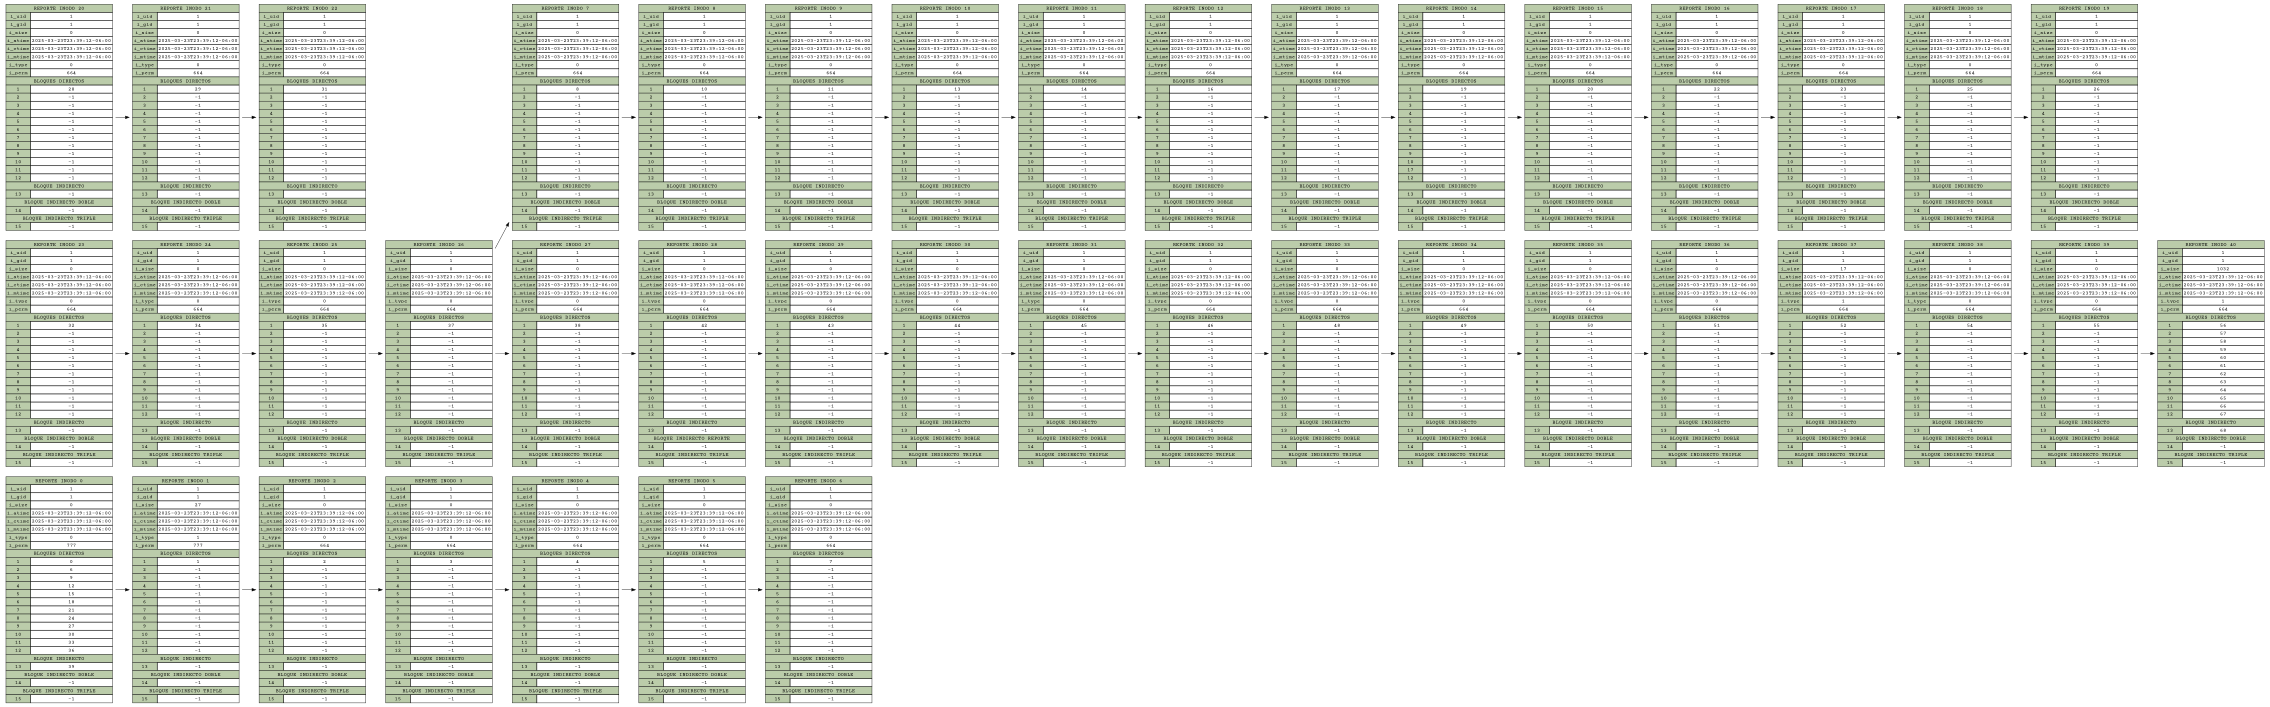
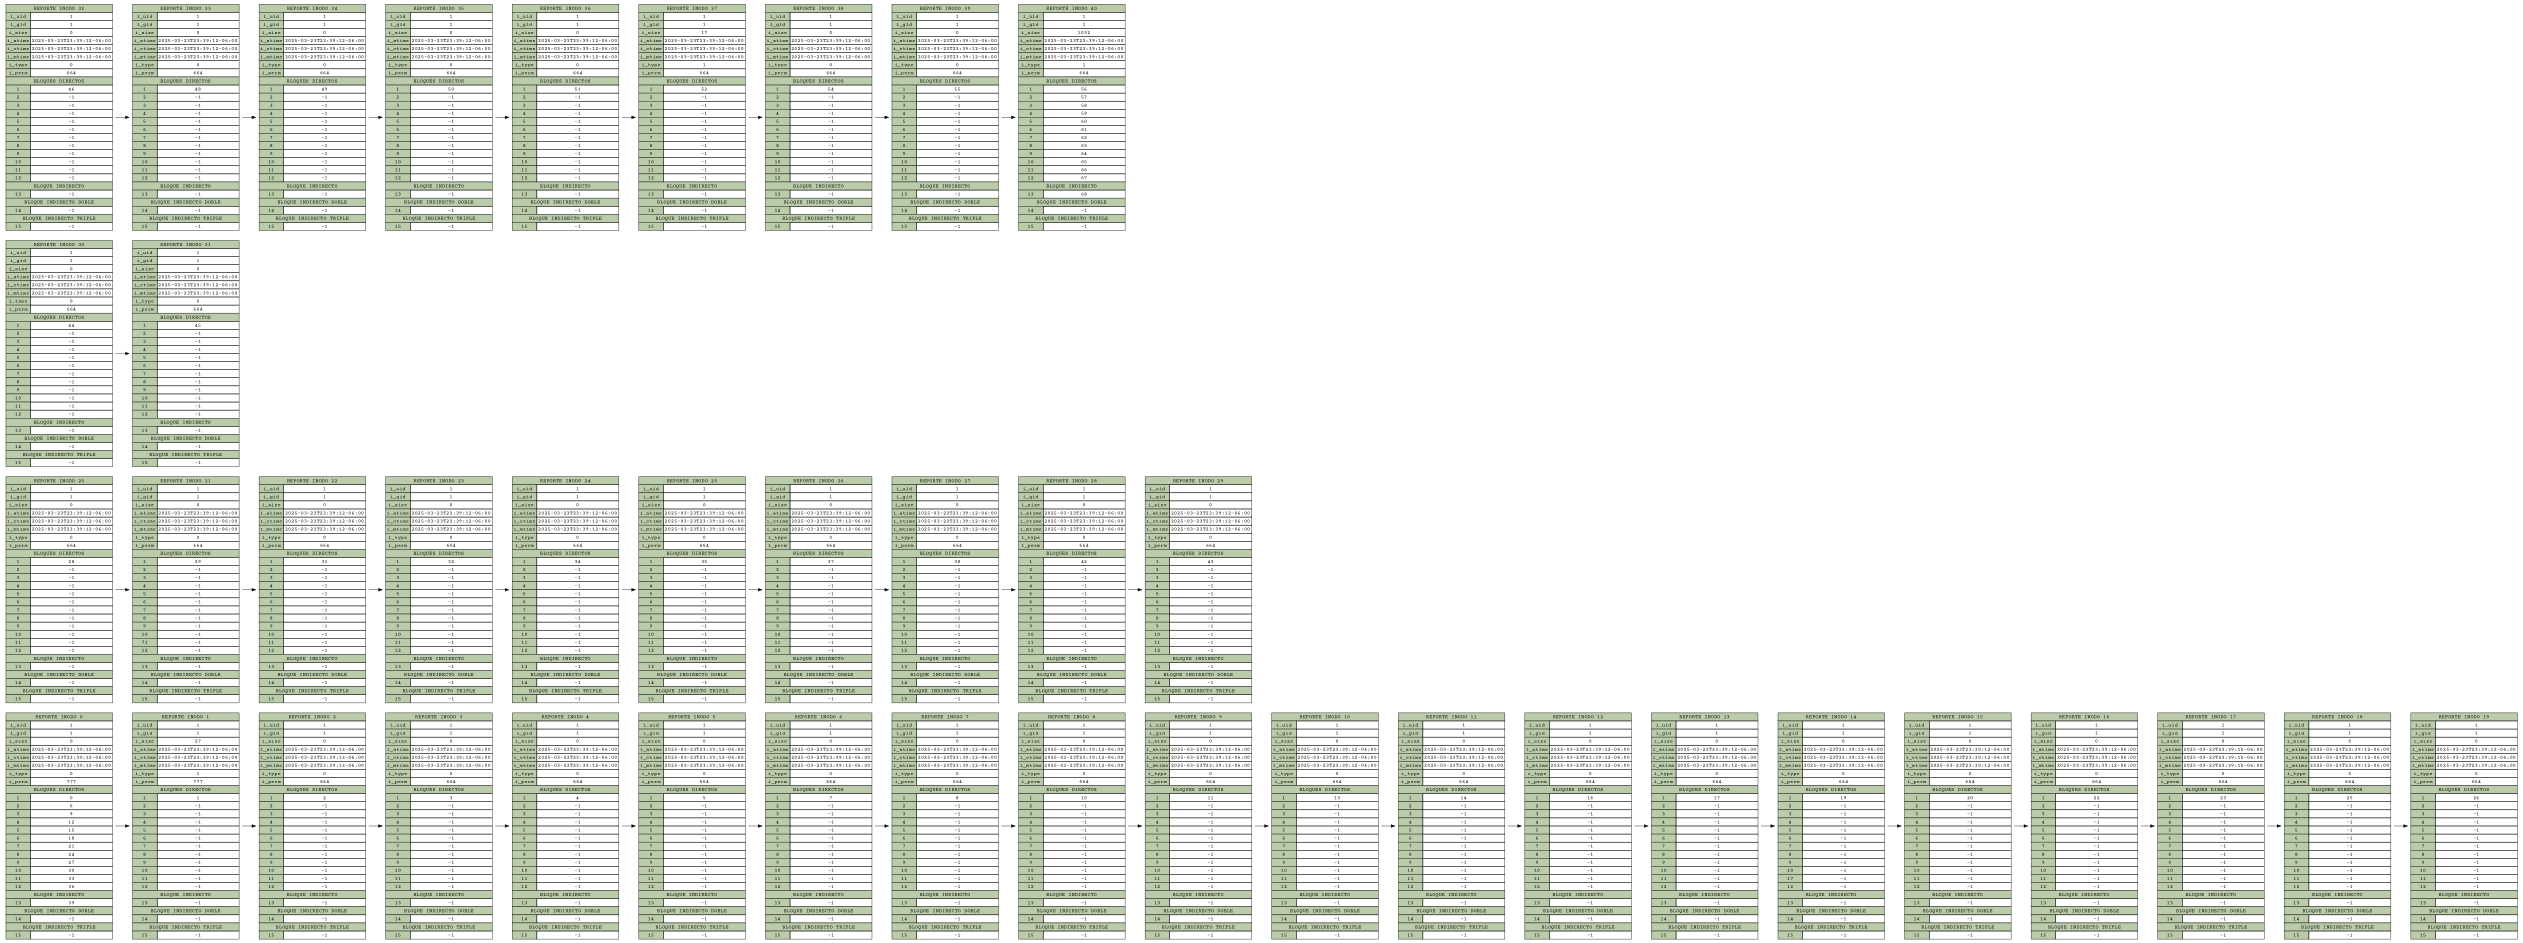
(145, 170) -> (145, 642)
(501, 237) -> (880, 826)
(880, 354) -> none
(1133, 354) -> none
(692, 438) -> (1072, 674)
none -> (374, 590)
